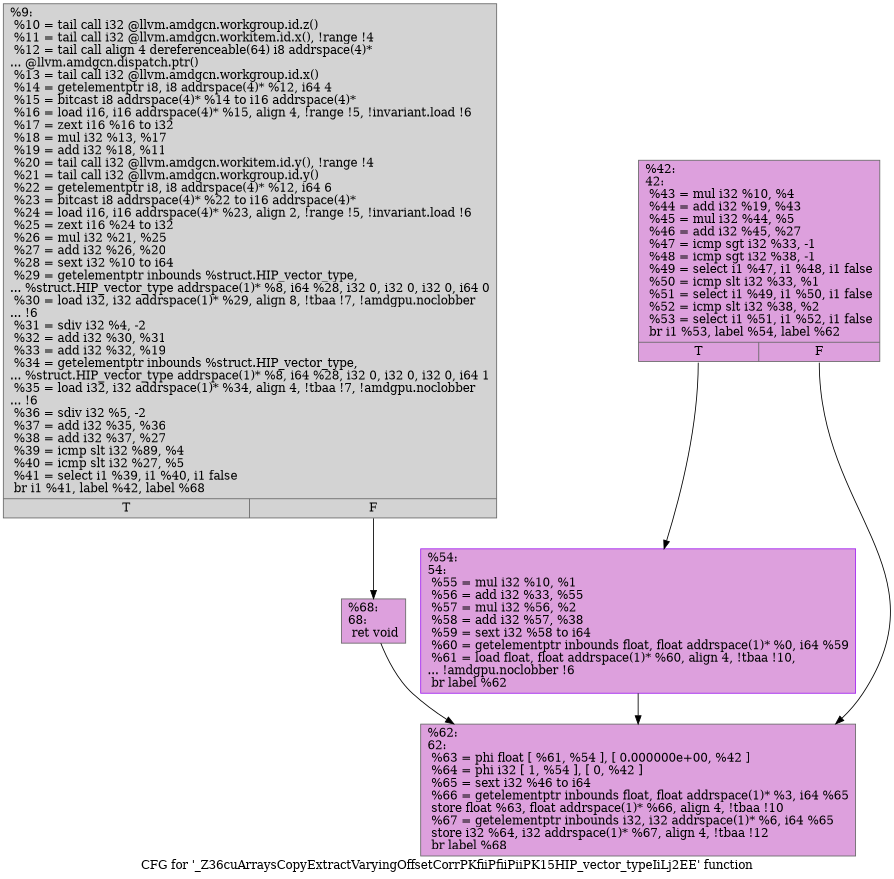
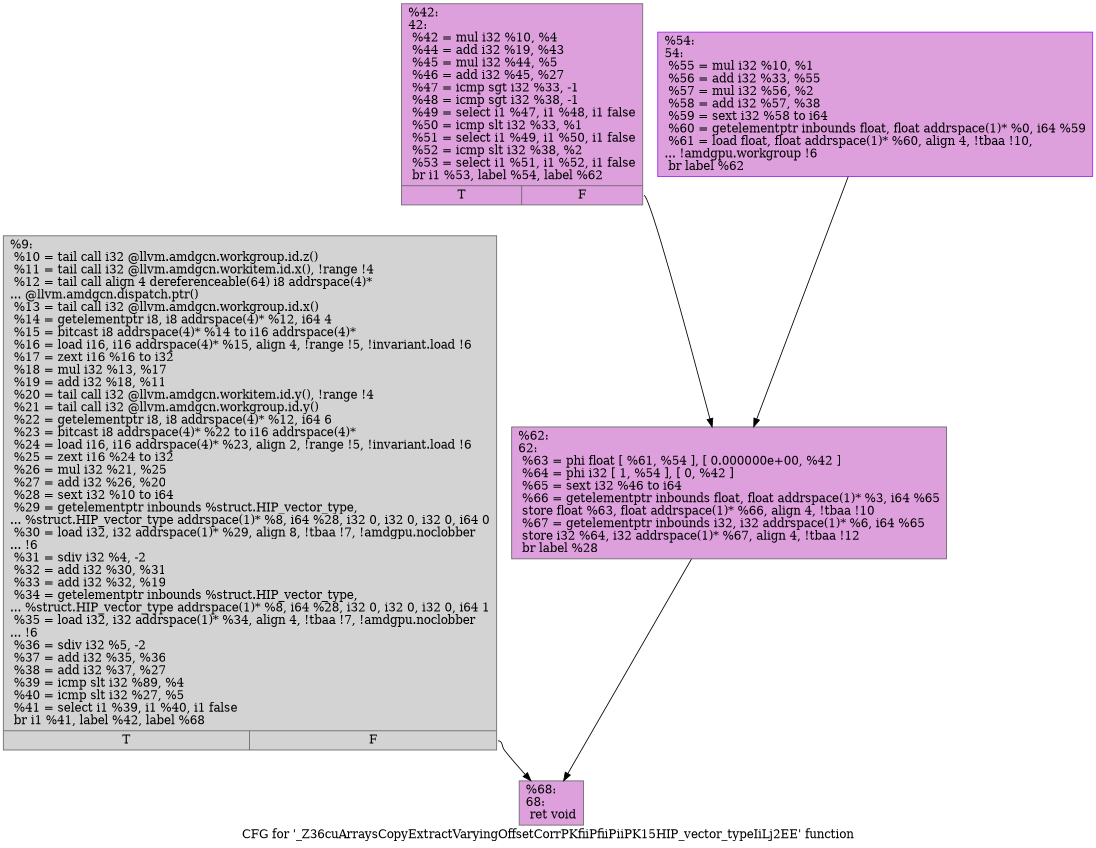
(720, 194) -> (483, 38)
(689, 453) -> none
(501, 671) -> (741, 154)
(407, 687) -> (630, 666)
(467, 846) -> (558, 549)
